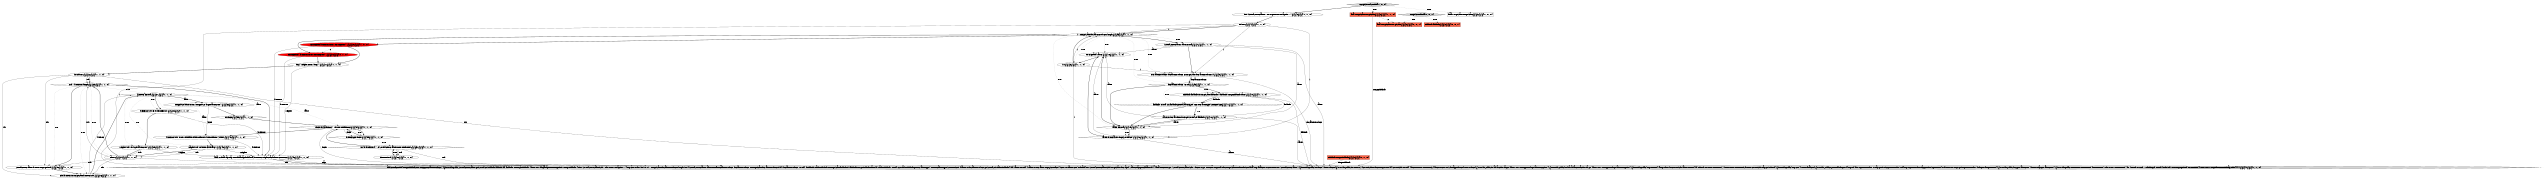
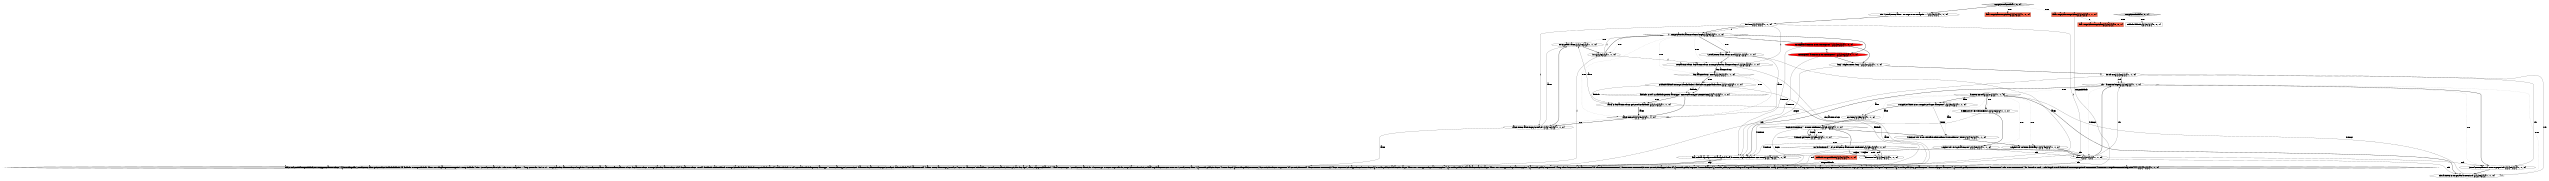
(1470, 15) -> (2008, 15)
(1442, 25) -> (2144, 25)
(1147, 50) -> none
(1120, 90) -> (1743, 109)
(1102, 98) -> none
(239, 117) -> (1861, 117)
(94, 122) -> (2092, 122)
(1128, 137) -> (1538, 127)
